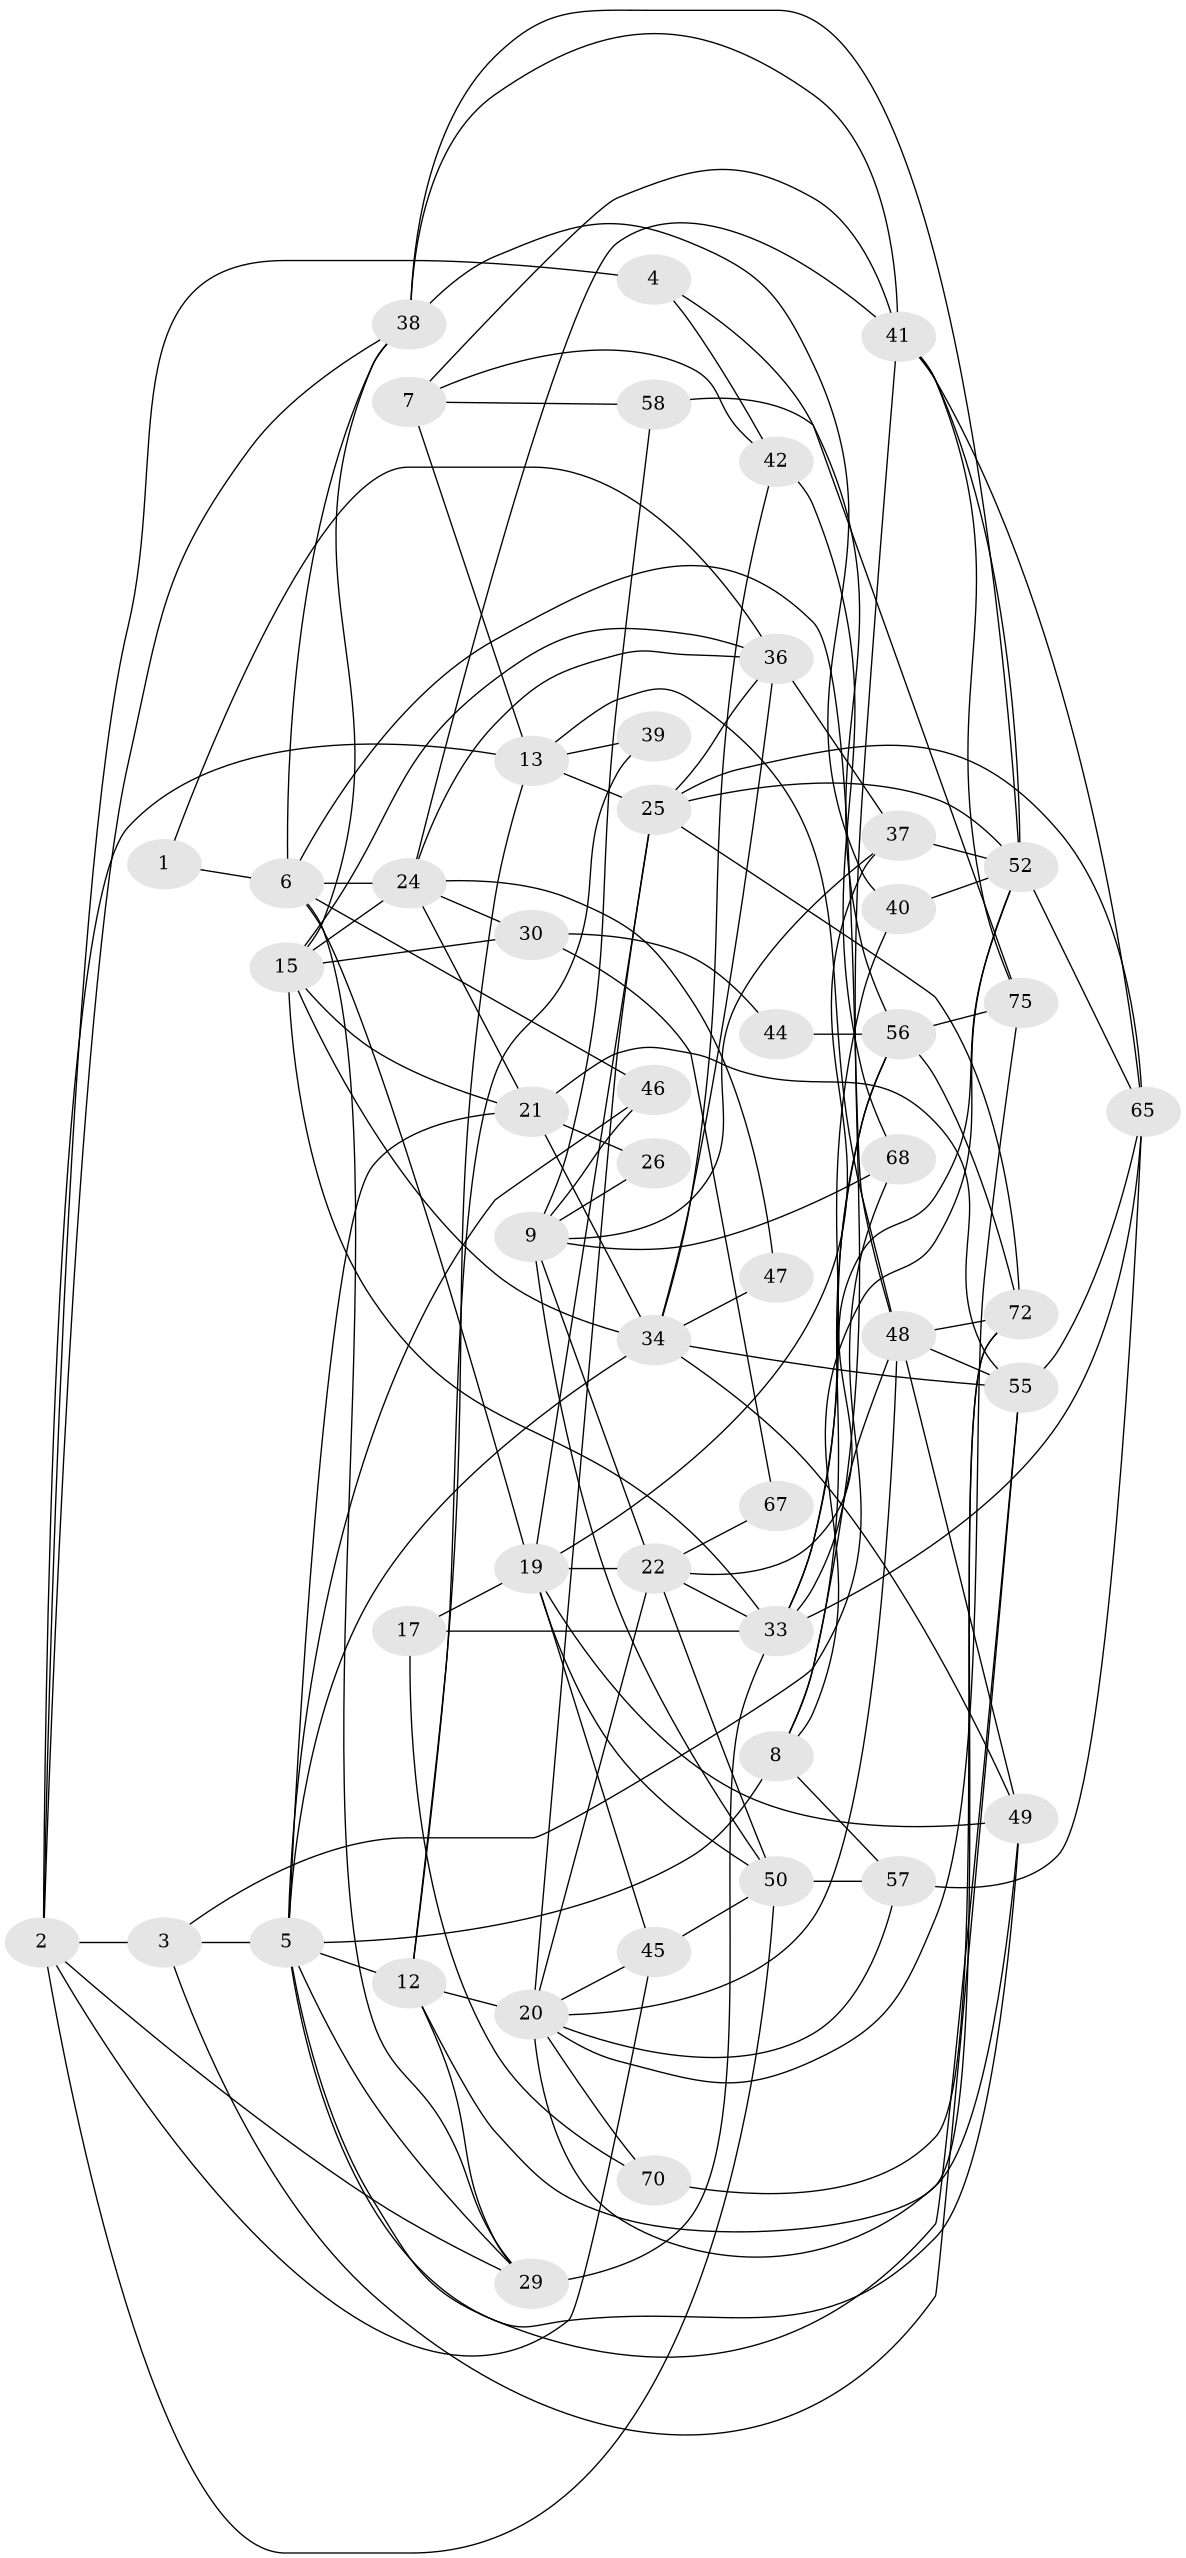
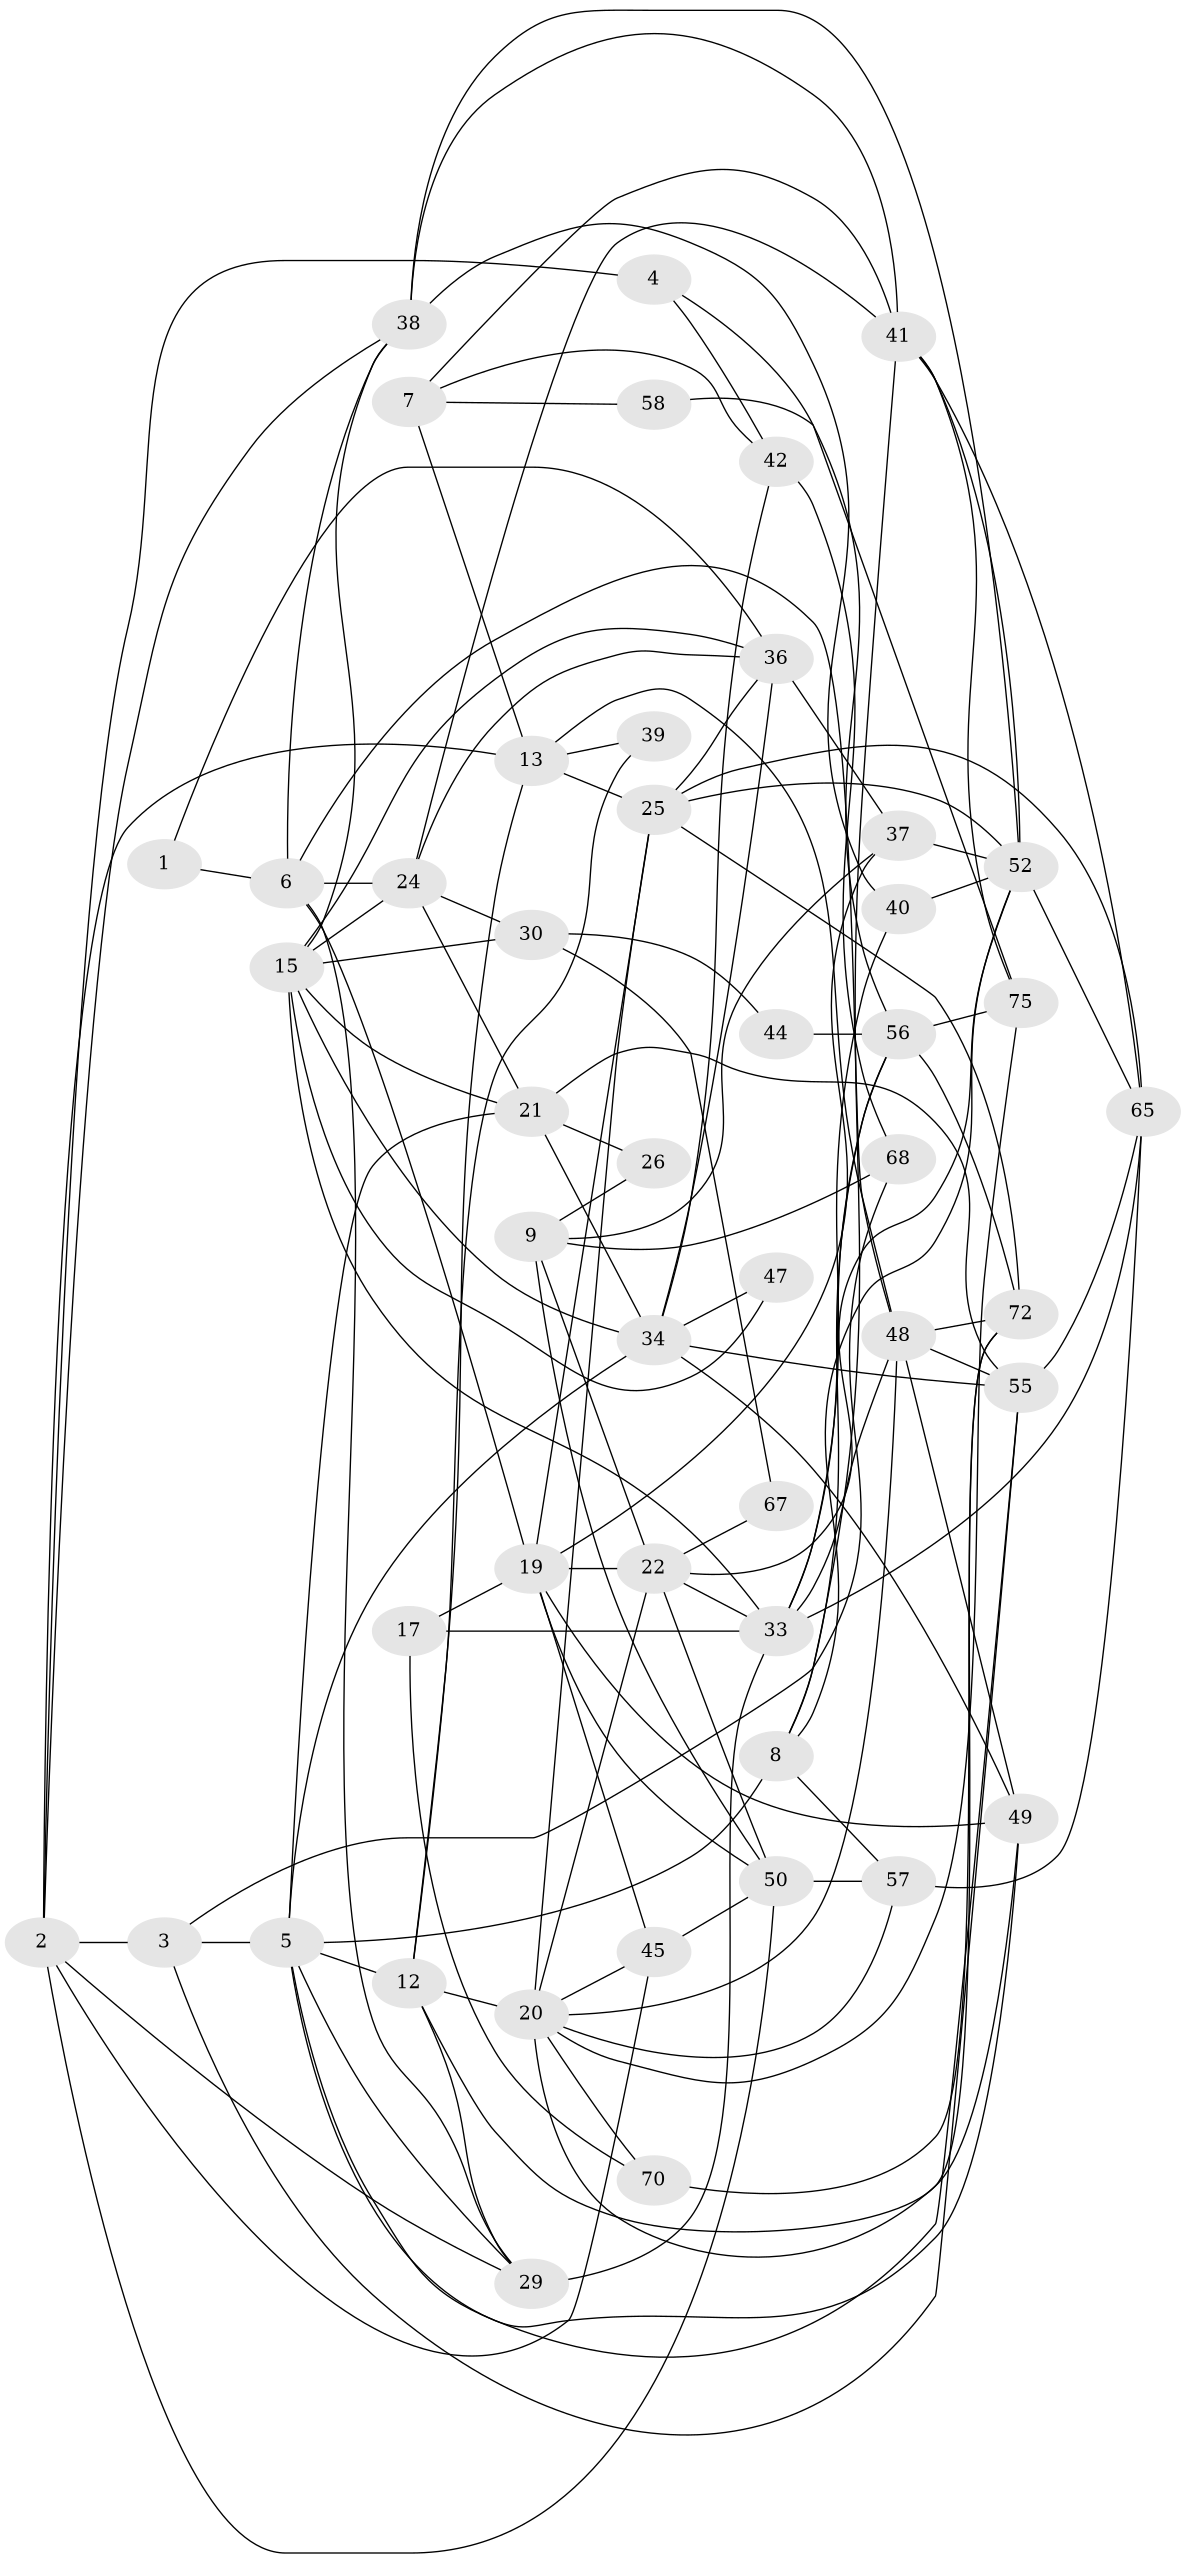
(607, 824) -> none
(686, 992) -> (441, 1292)
(654, 1090) -> none
